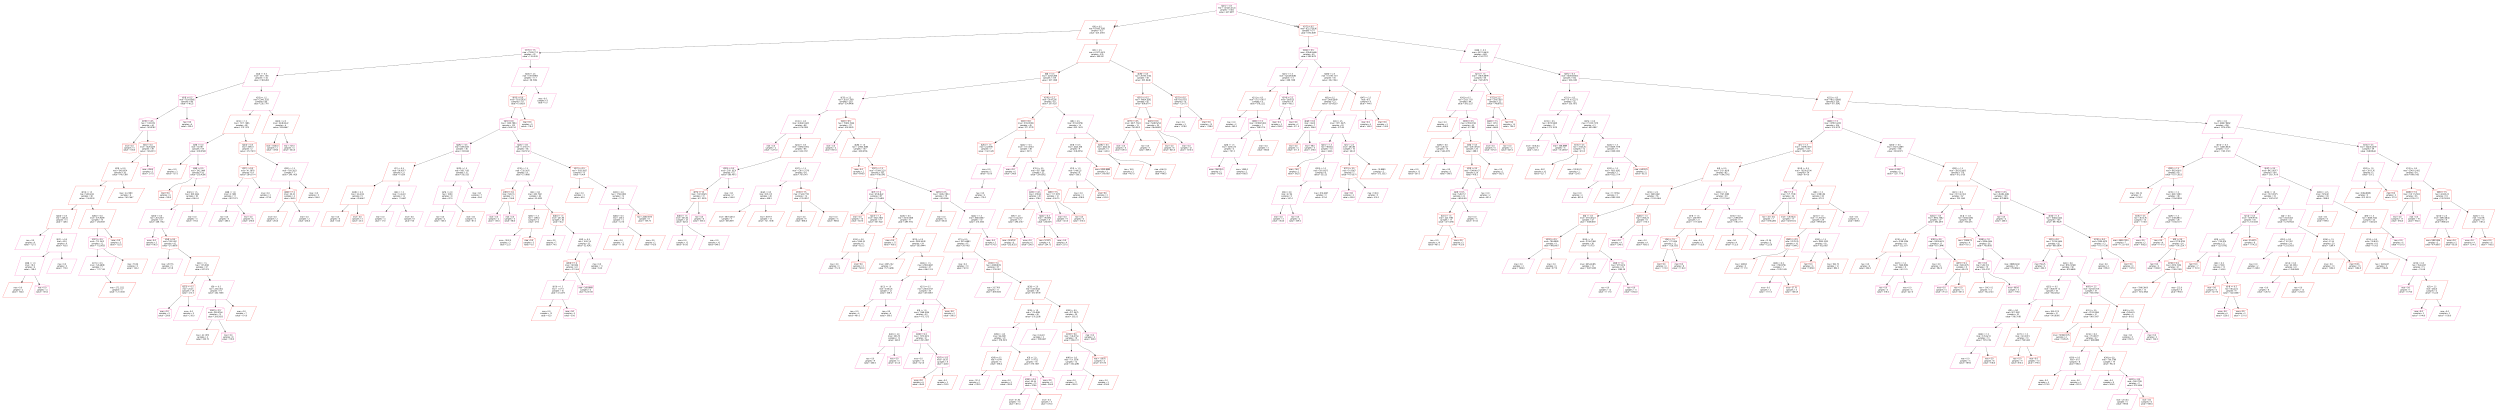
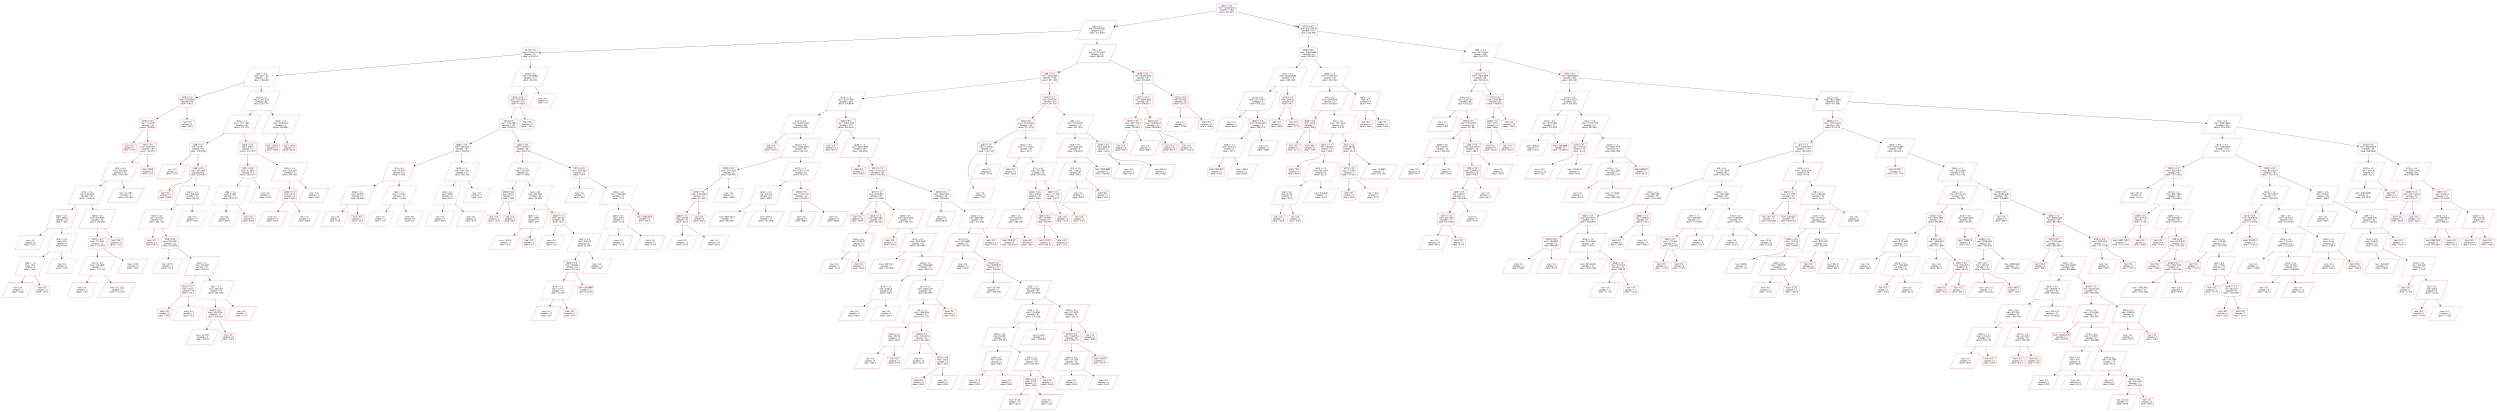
(983, 183) -> (968, 169)
none -> (82, 290)
